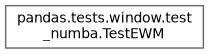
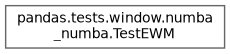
(105, 27) -> (115, 27)
